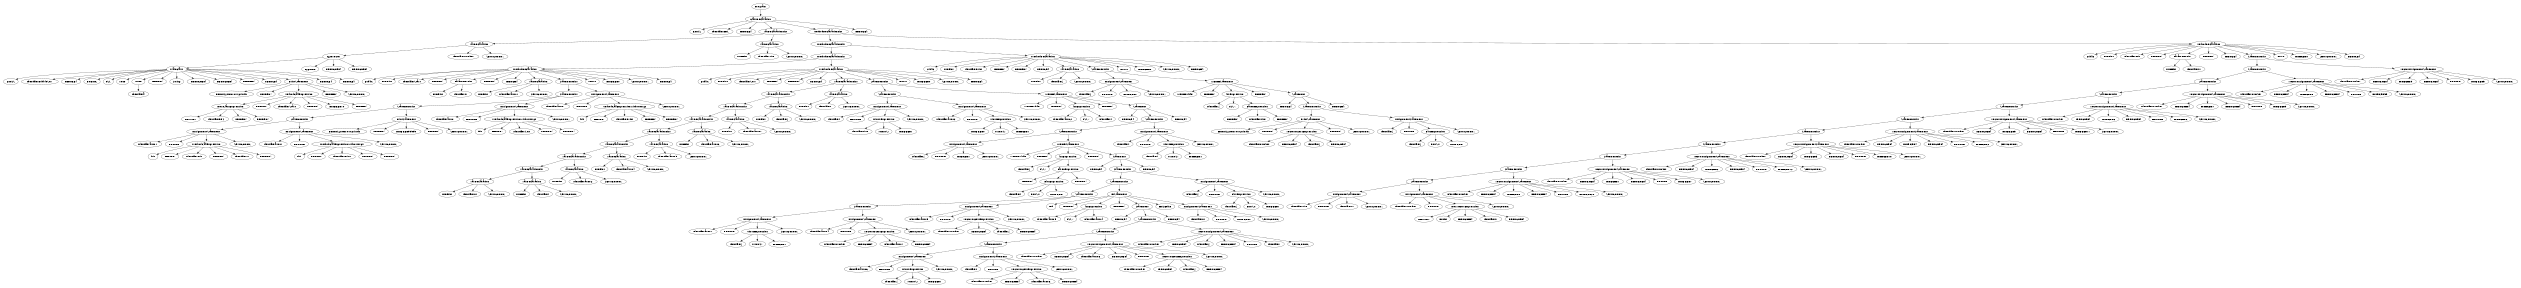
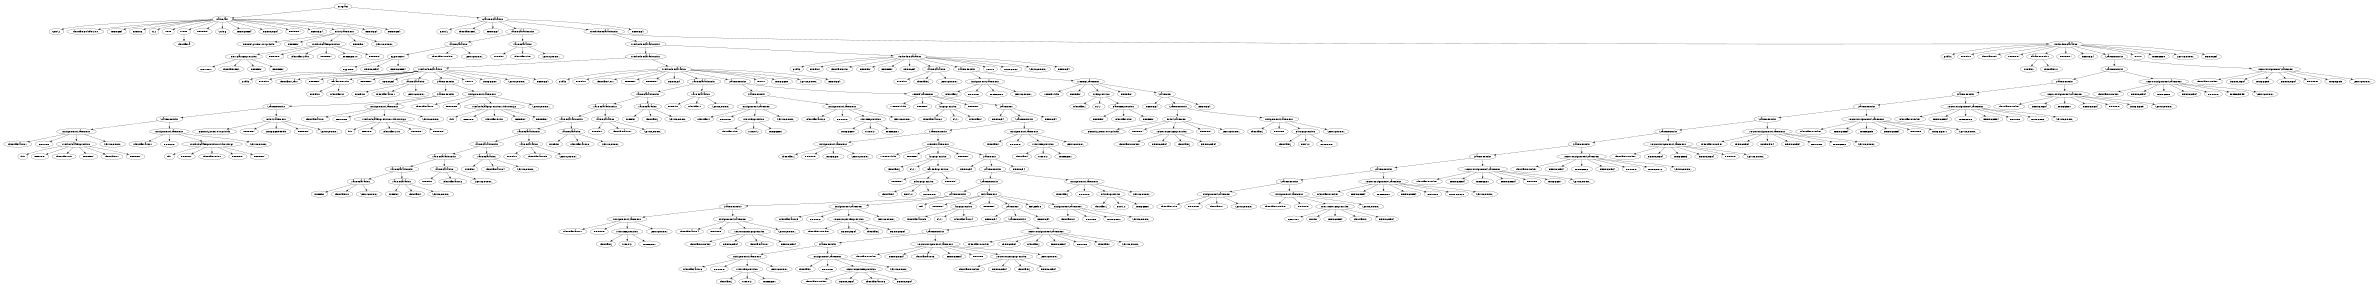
(256, 63) -> (284, 13)
(1884, 157) -> none
